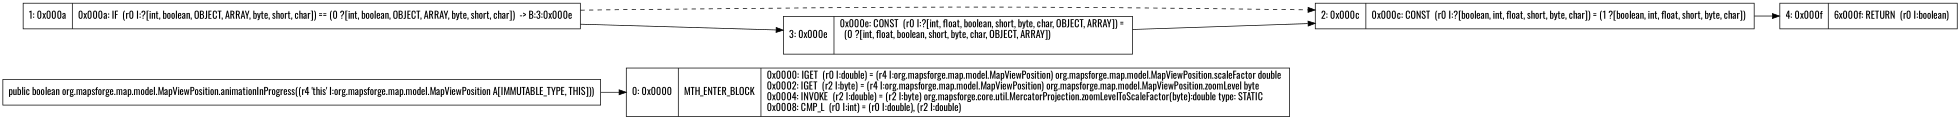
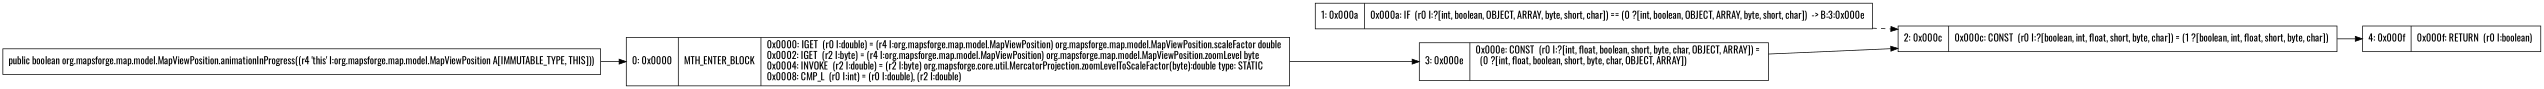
(1893, 16) -> (2476, 38)
(678, 27) -> (1351, 62)
